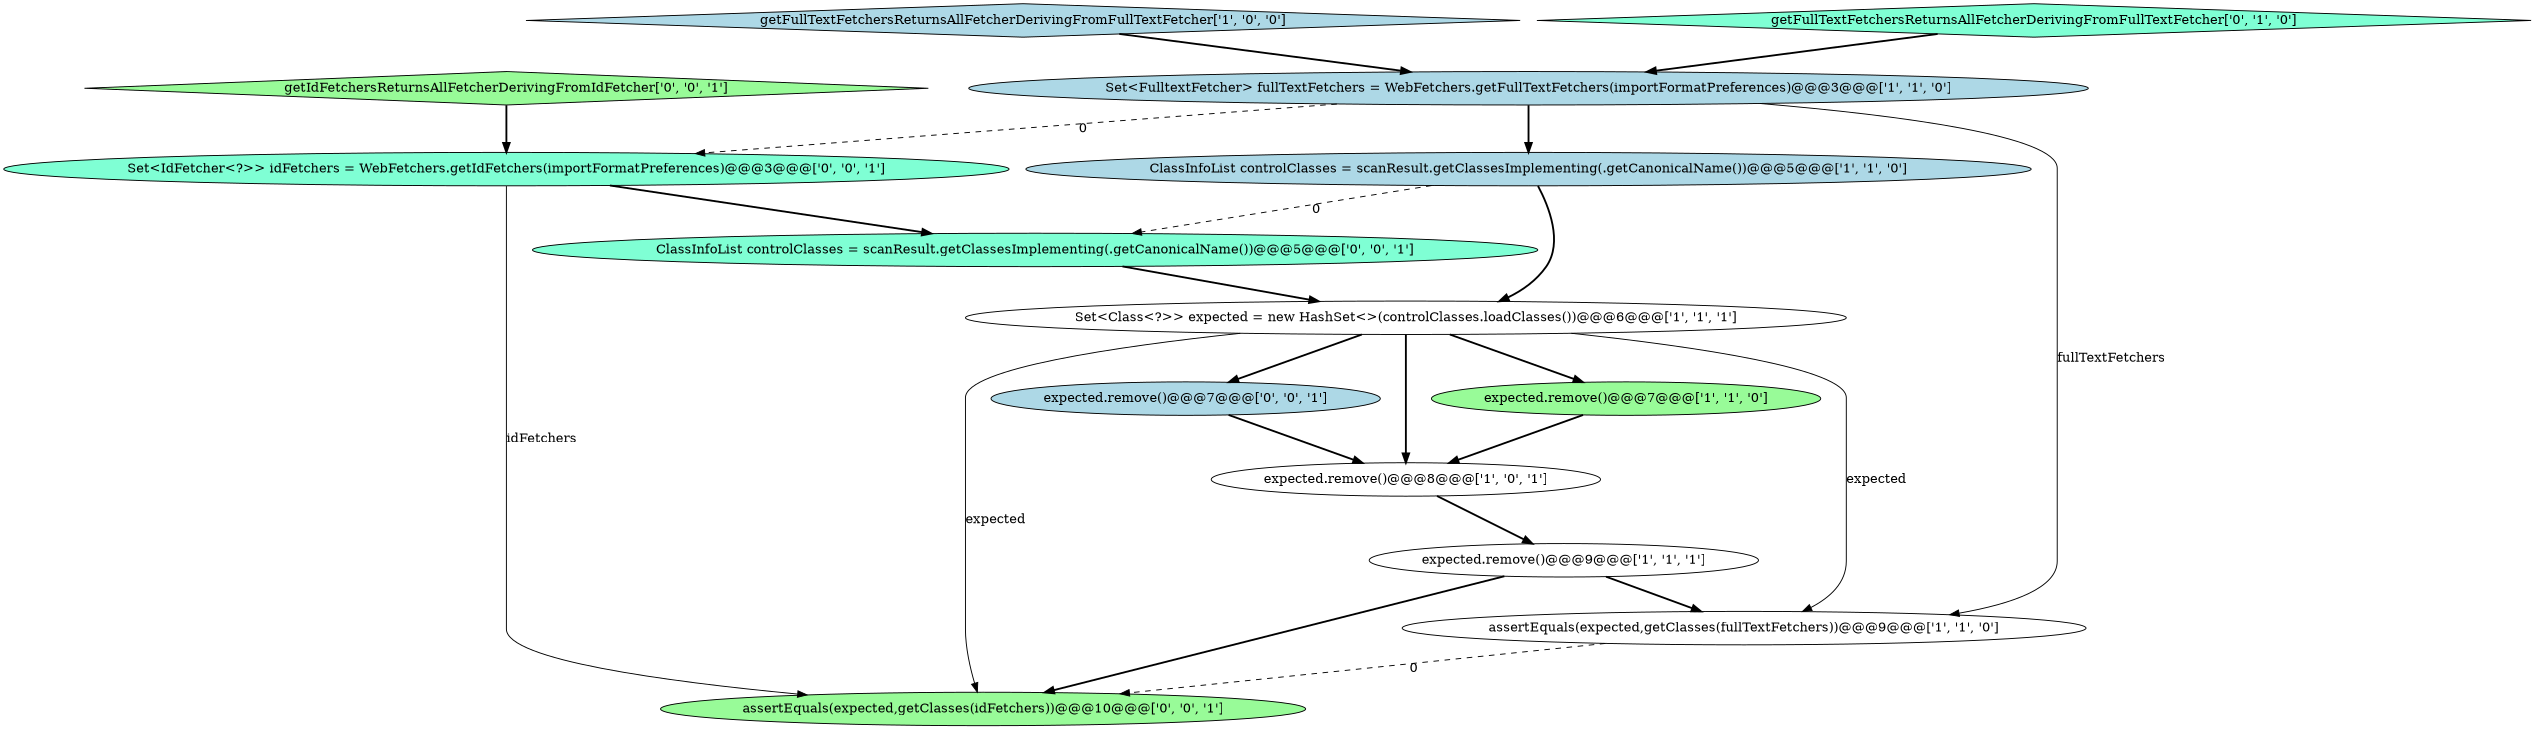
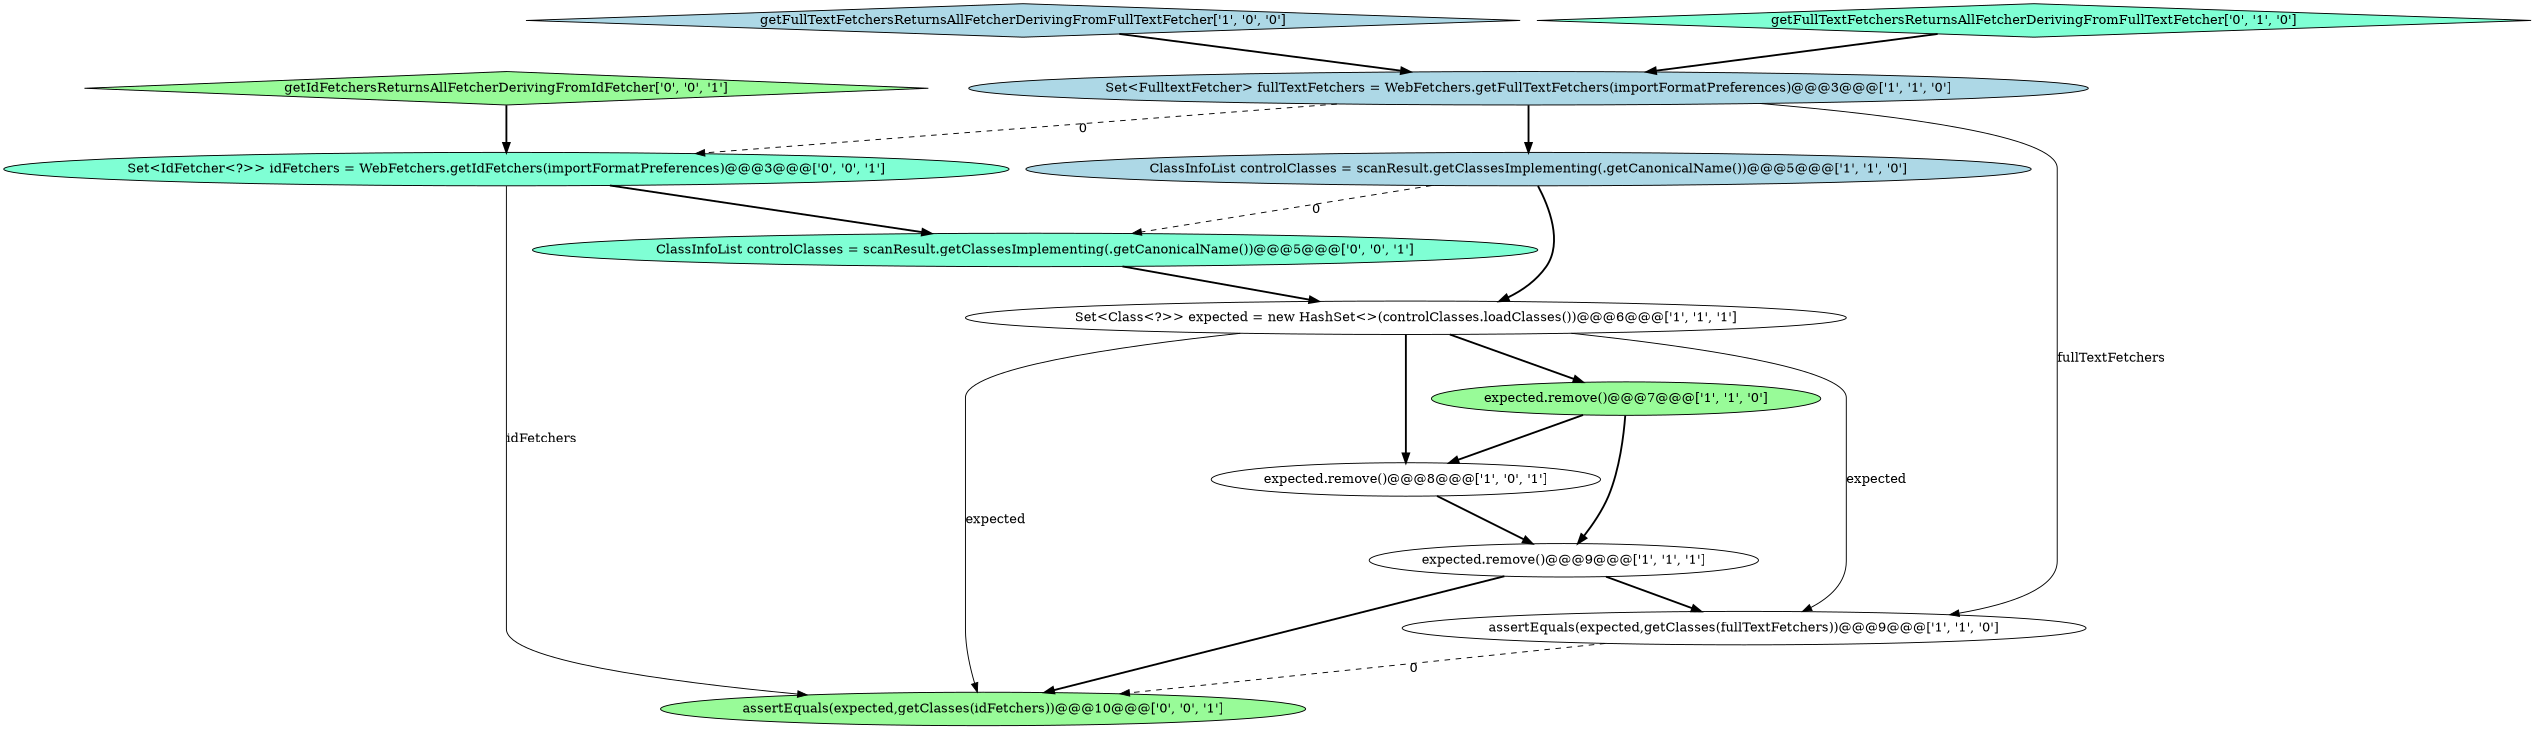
(1186, 399) -> none
none -> (1614, 479)
